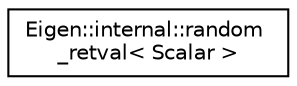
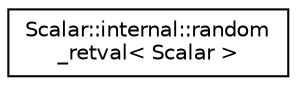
(148, 43) -> (148, 43)
